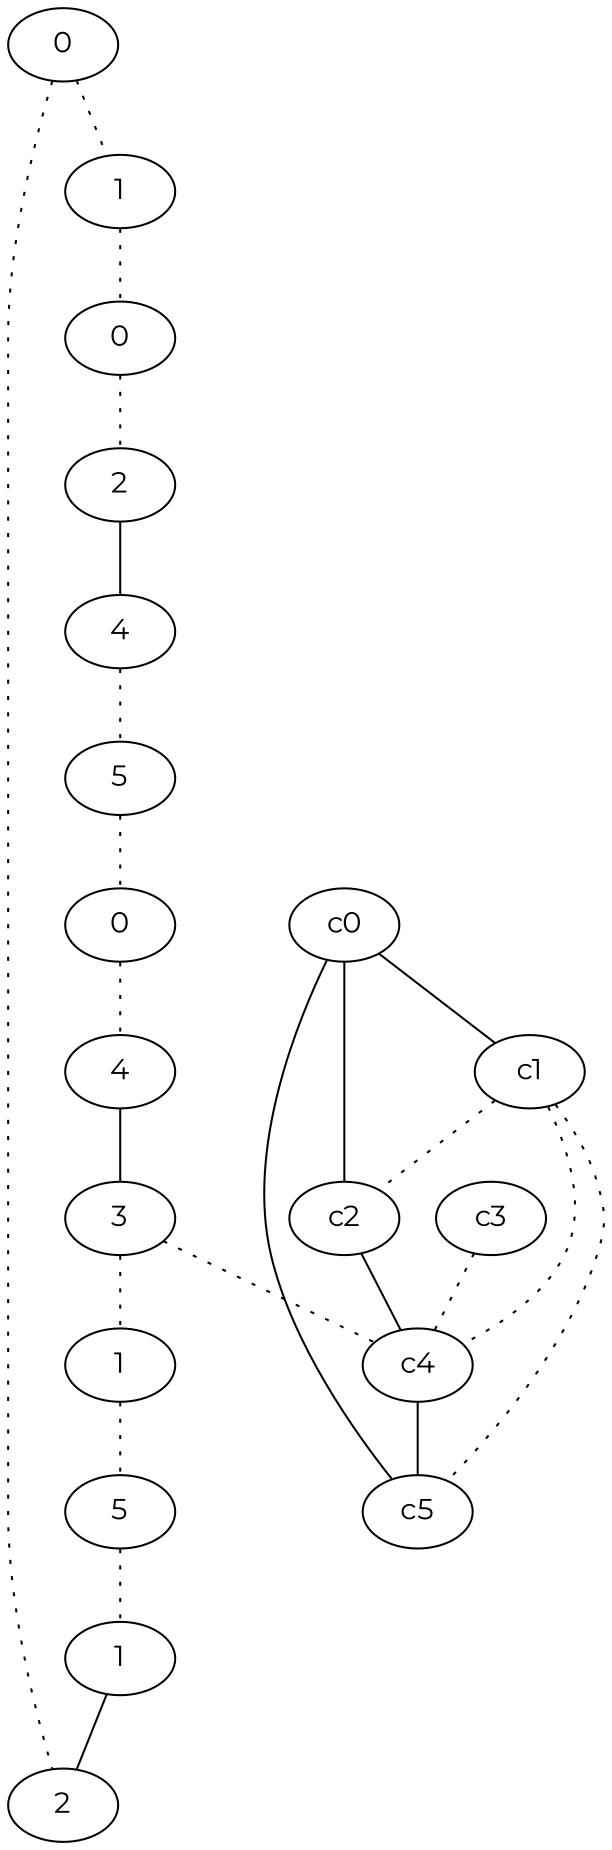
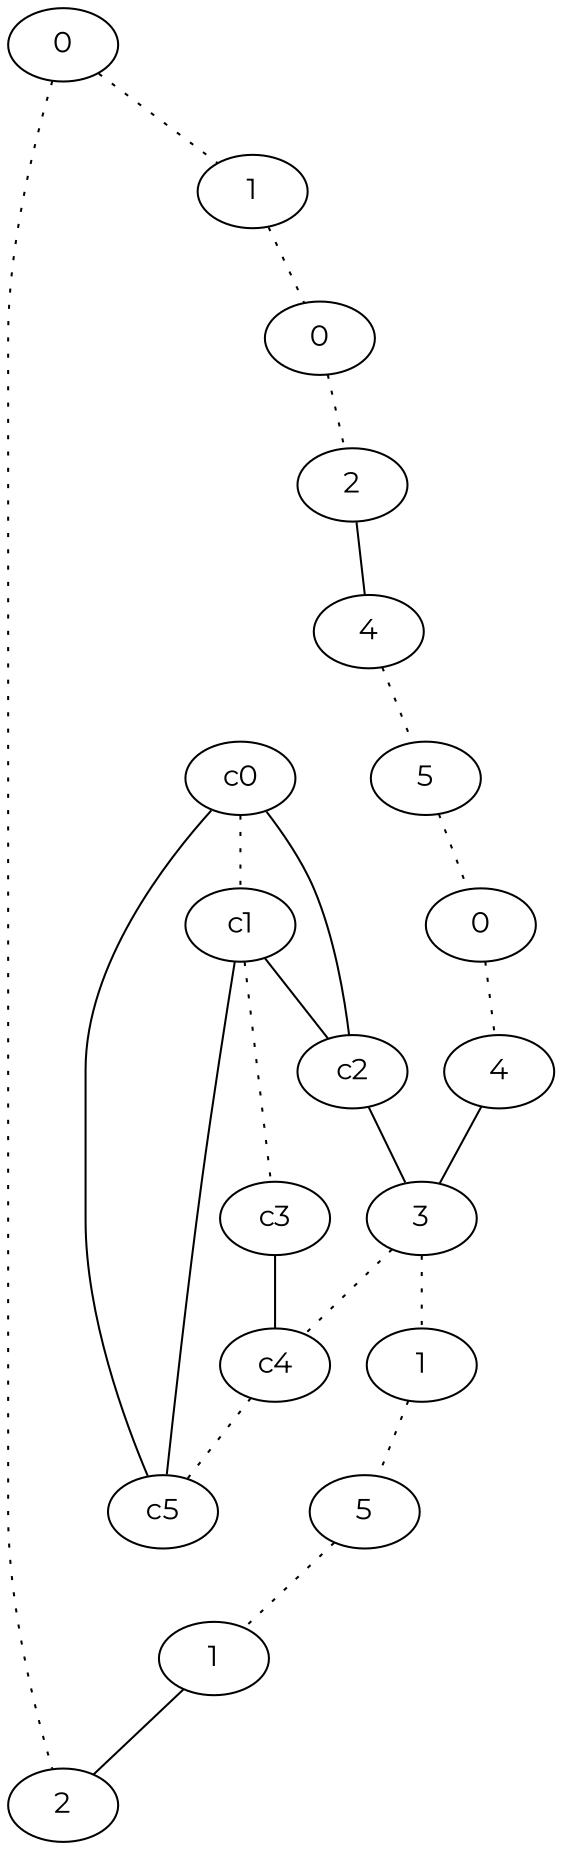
(437, 998) -> (240, 852)
(437, 1145) -> (296, 998)
(567, 1247) -> (258, 1072)
(381, 1292) -> (387, 1145)
(454, 1292) -> (275, 1292)
(576, 1305) -> (197, 1217)
(418, 1439) -> (219, 1439)
